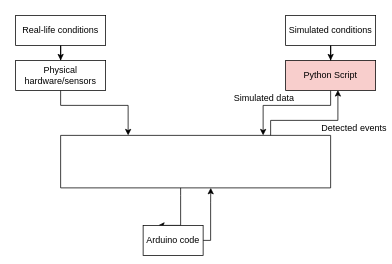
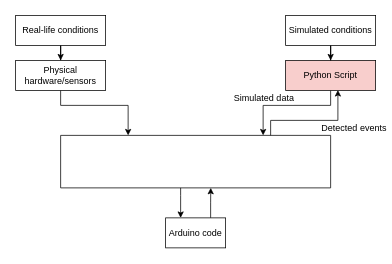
(173, 240) -> (195, 233)
